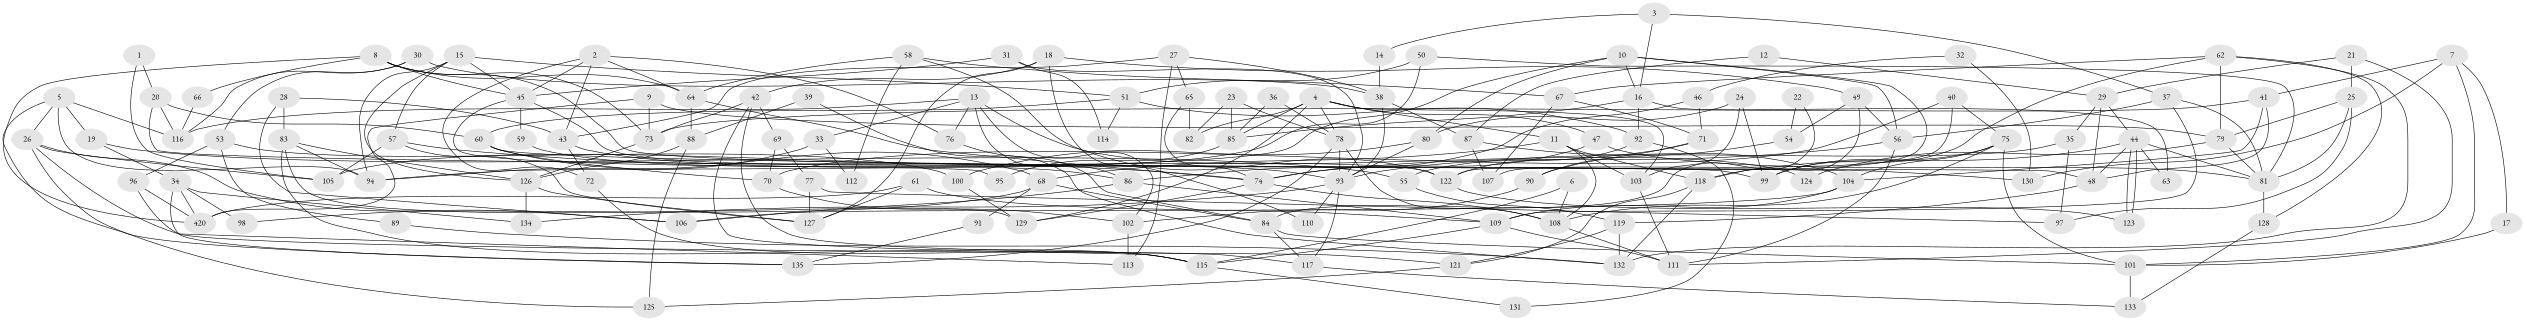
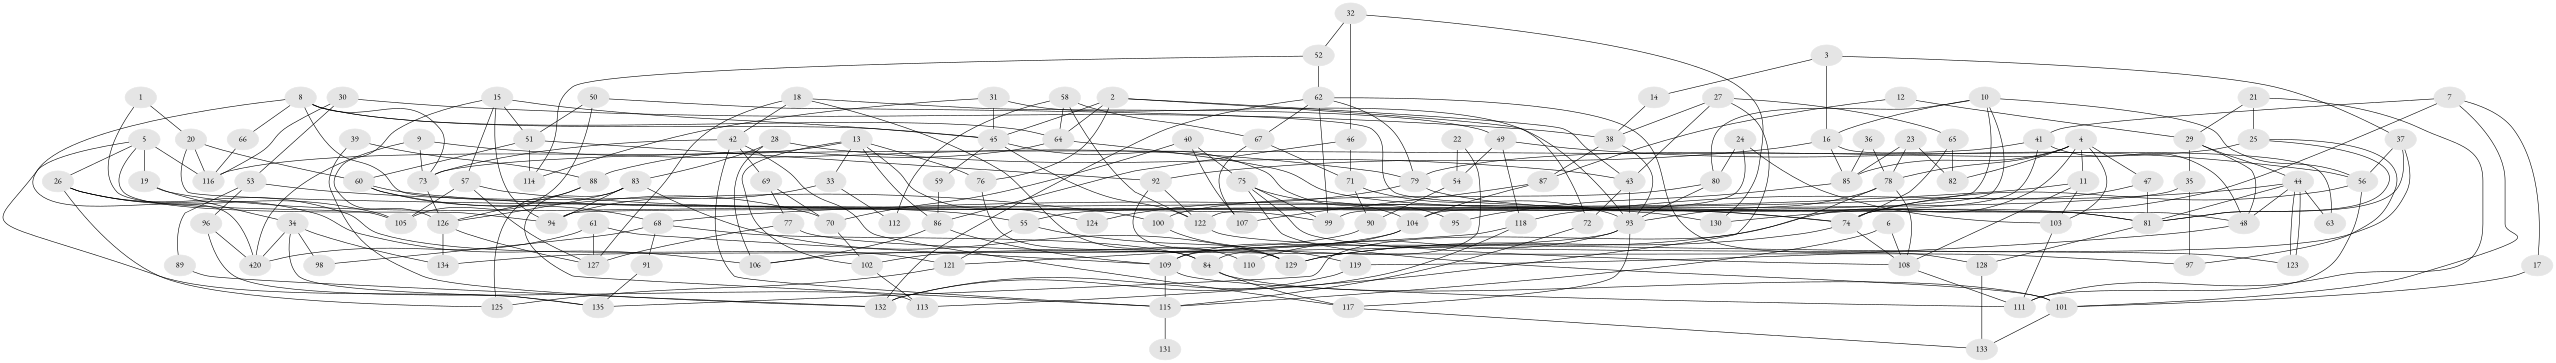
none -> (1319, 55)
(1626, 163) -> none
(1539, 249) -> (987, 244)
(1698, 273) -> (1183, 248)
